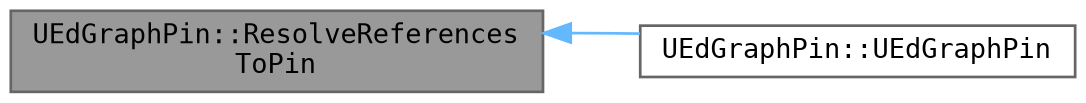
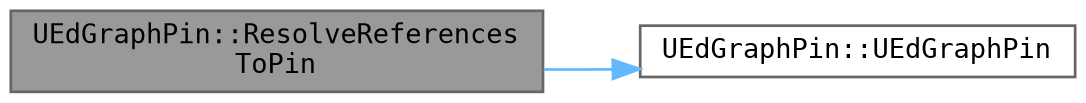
(605, 33) -> (578, 70)
